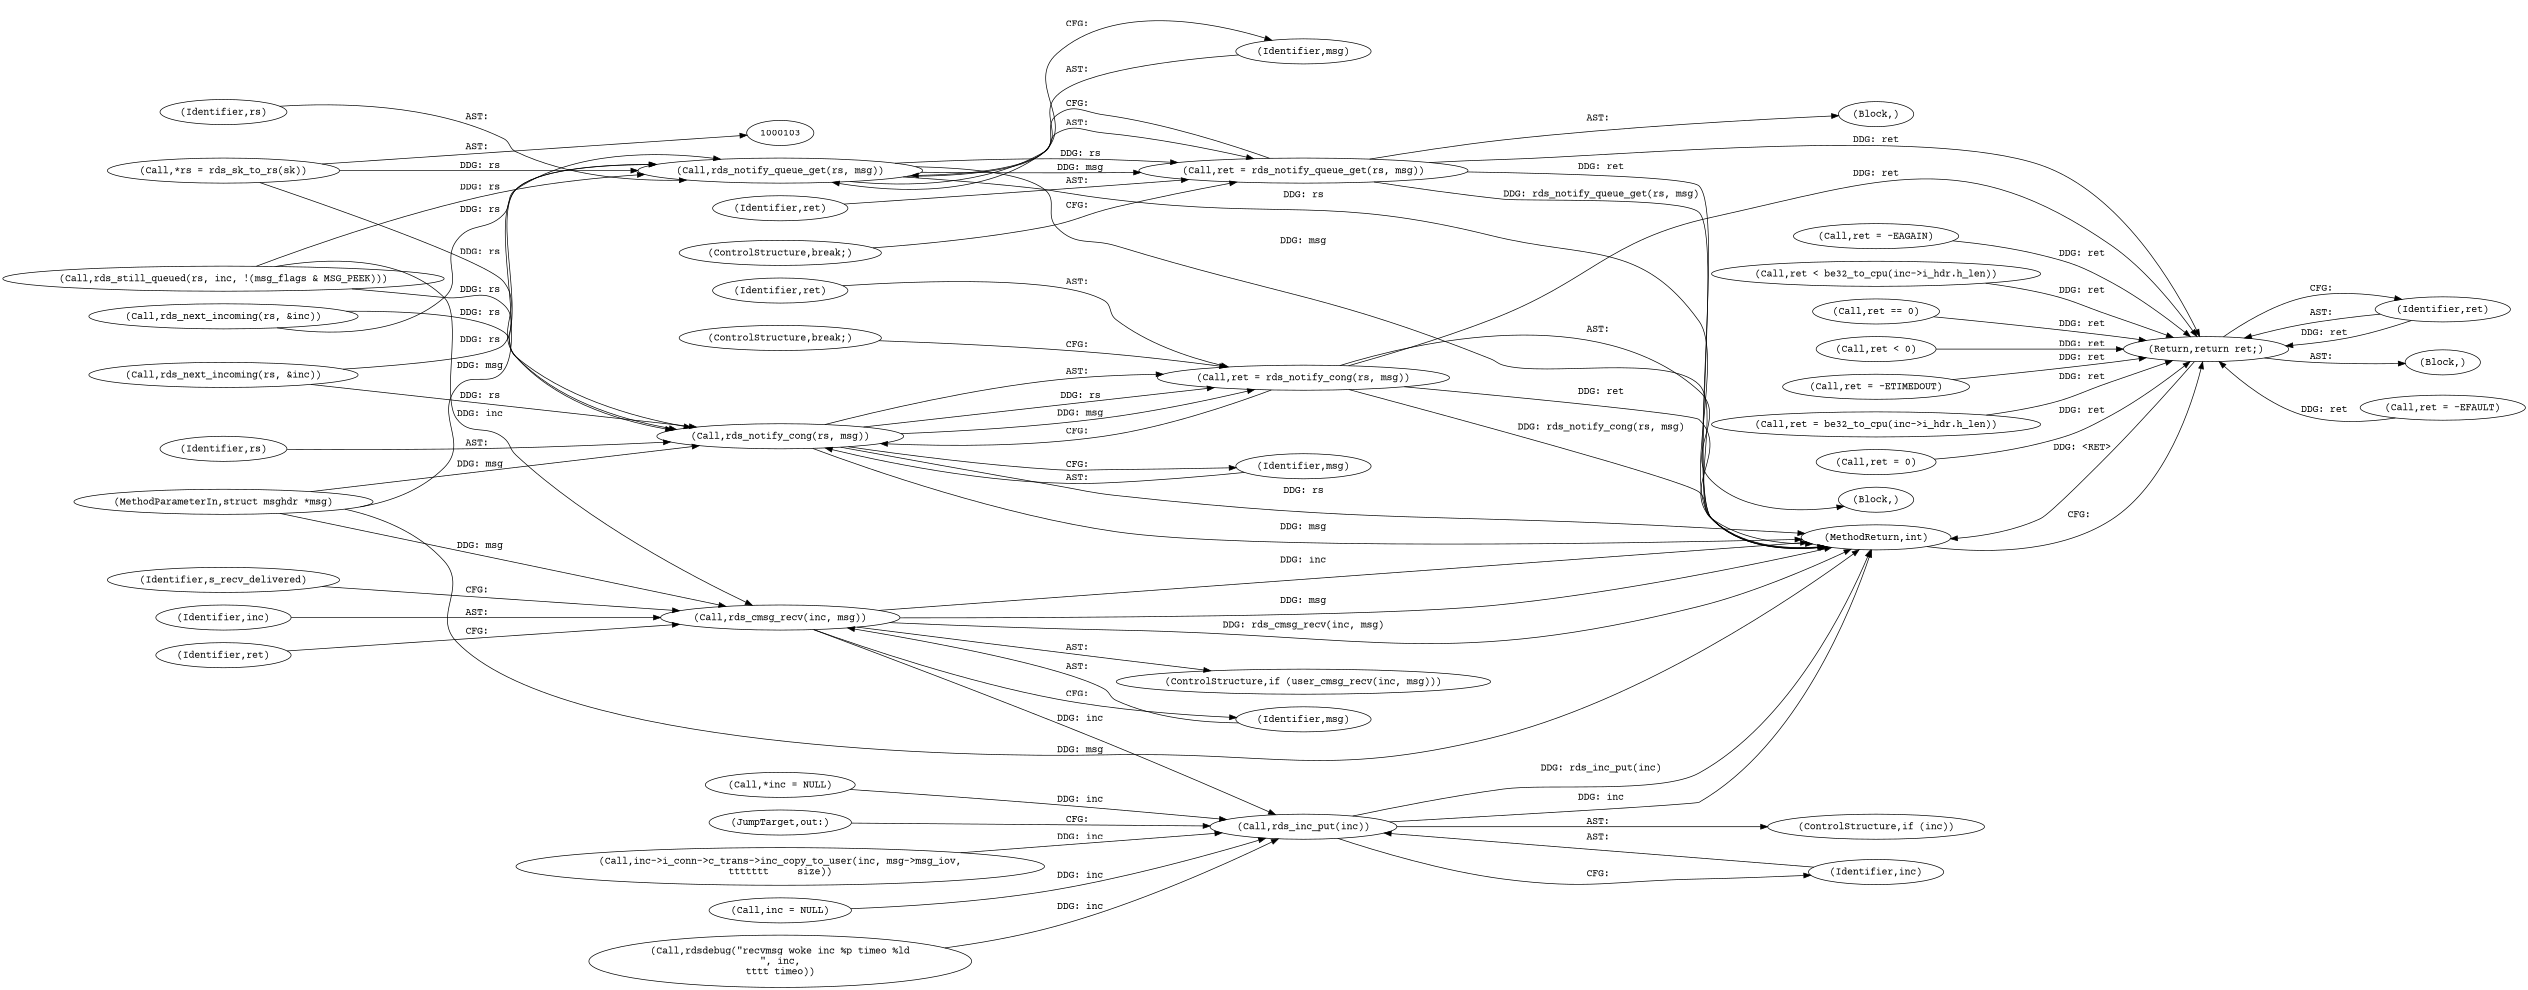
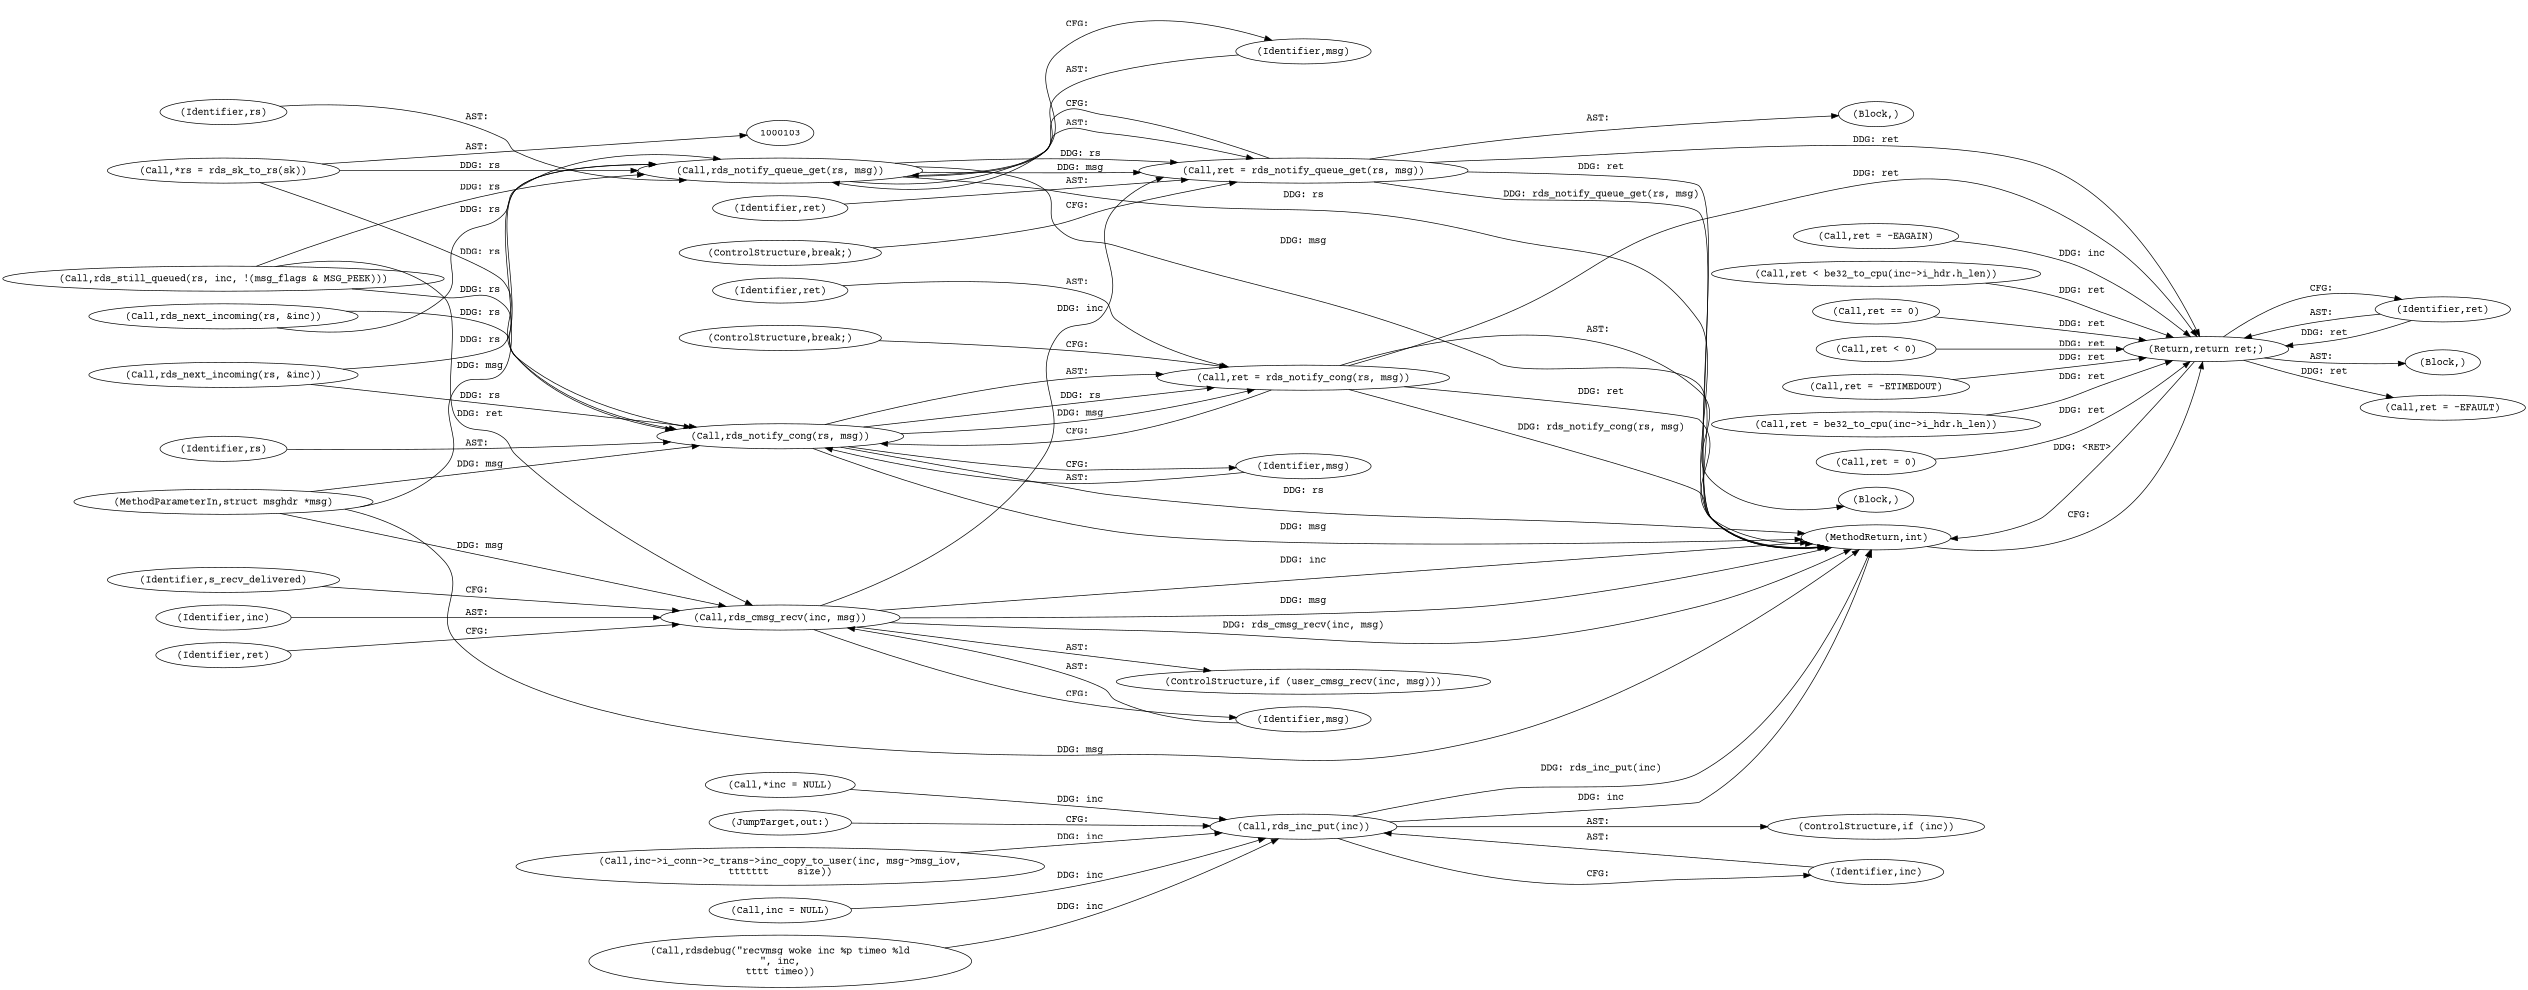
(2082, 253) -> (2082, 253)
(480, 414) -> (480, 414)
(2303, 415) -> (2315, 380)
(1043, 717) -> (1045, 454)
